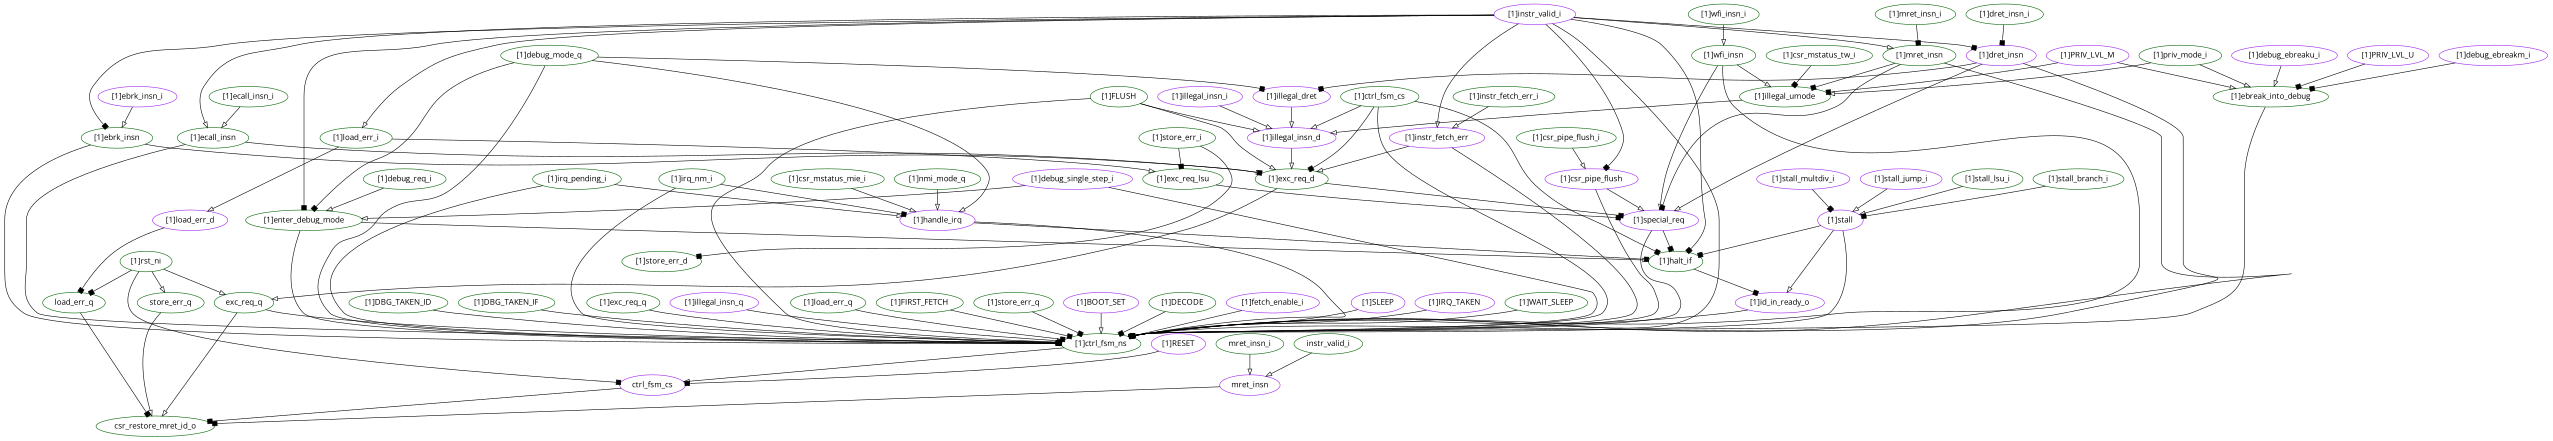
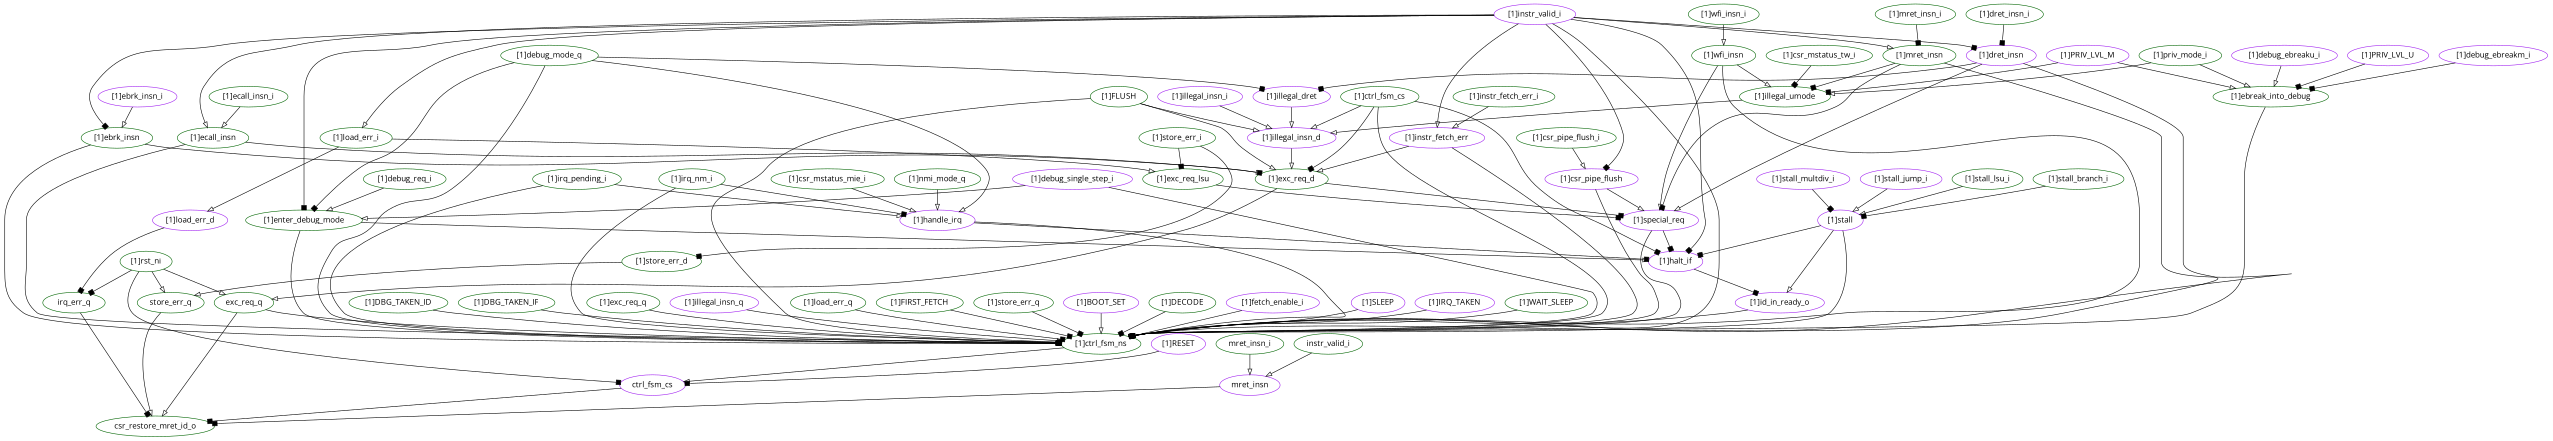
(1676, 262) -> (1676, 262)
none -> (410, 271)
(74, 303) -> (74, 303)
